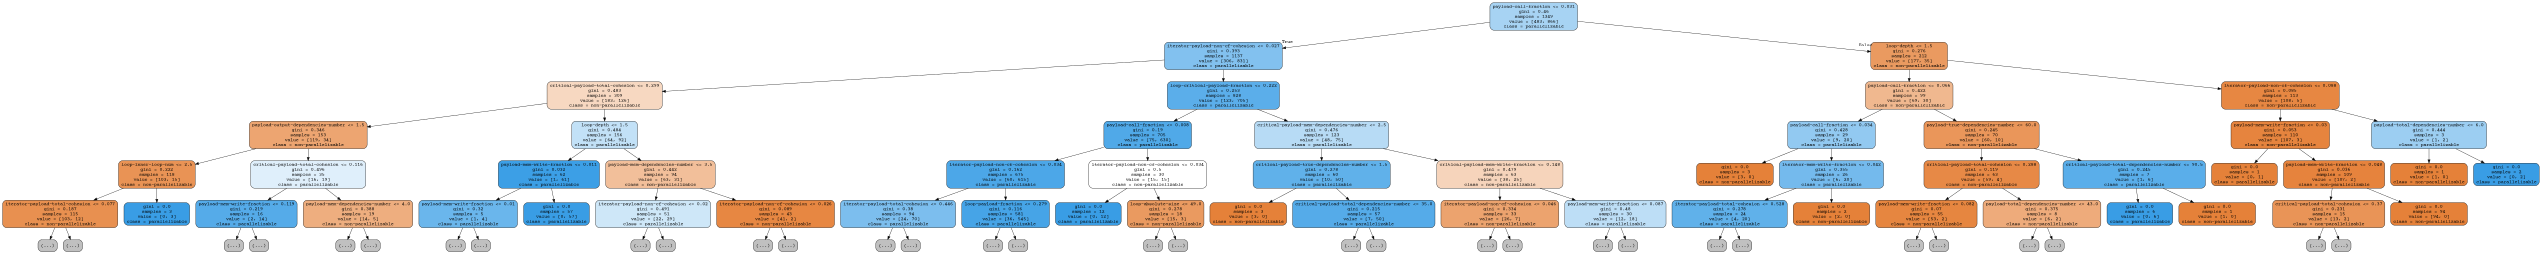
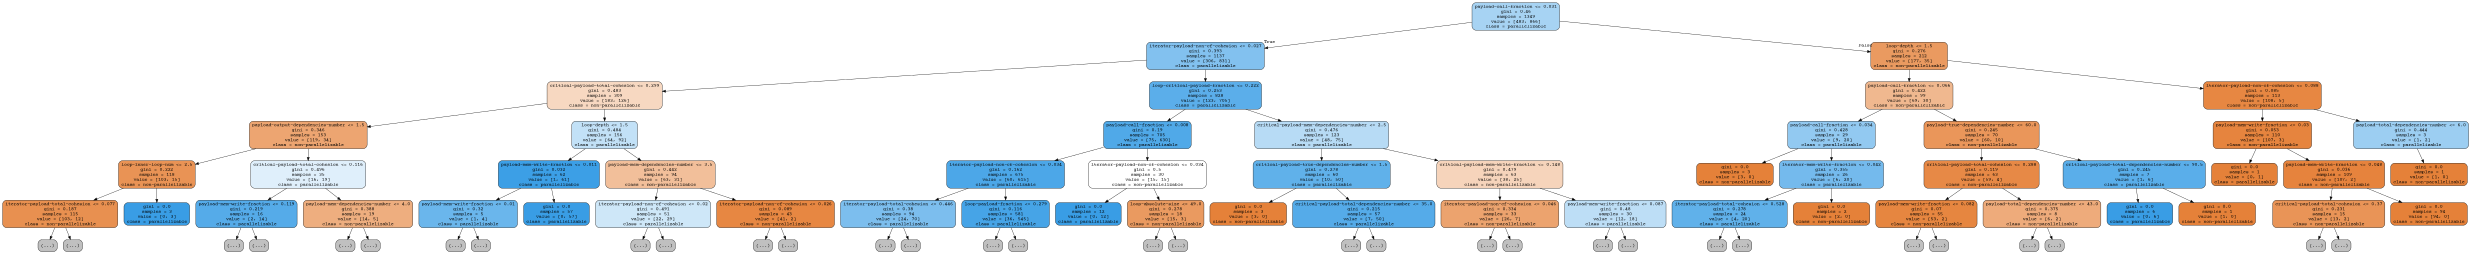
(2506, 174) -> none
